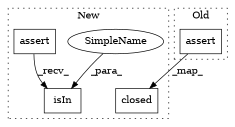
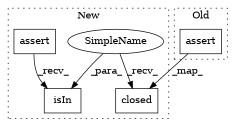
none -> (125, 68)
